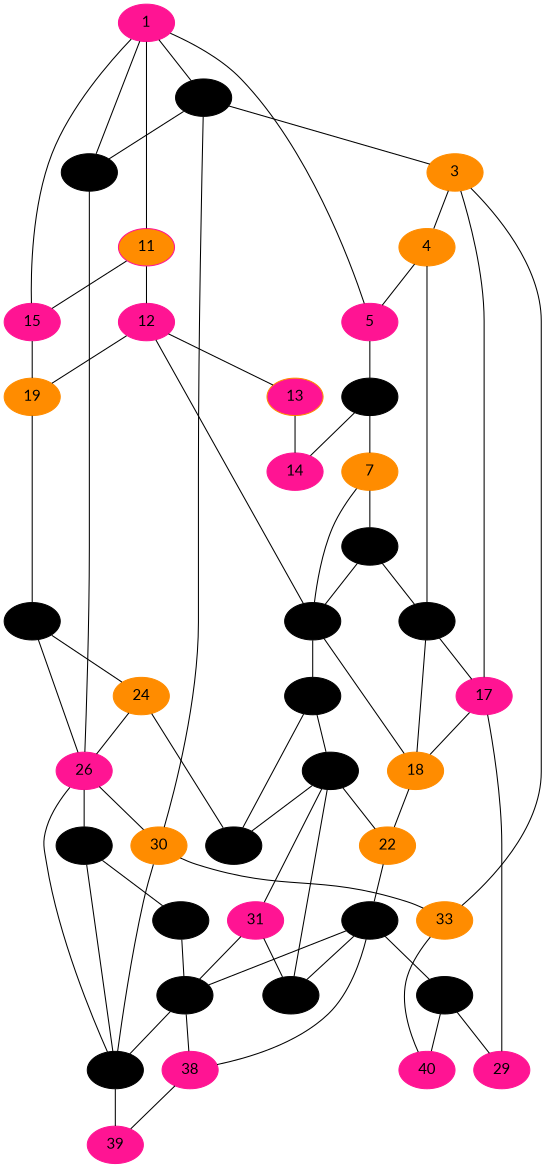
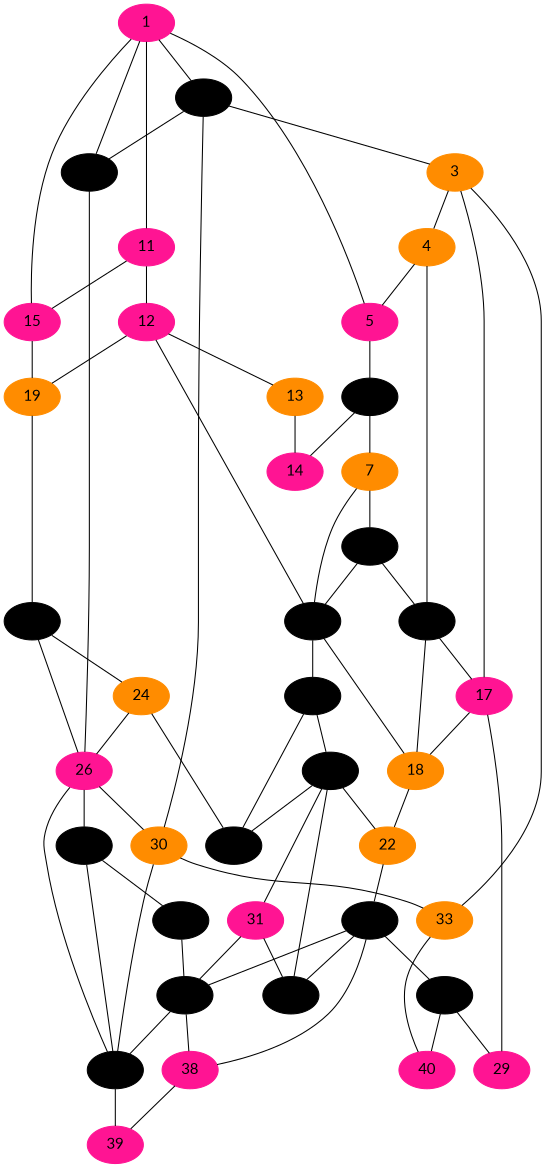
(146, 247) -> (146, 247)
(295, 397) -> (295, 397)
